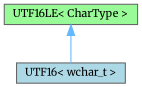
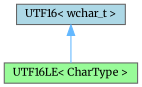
(71, 49) -> (71, 49)
